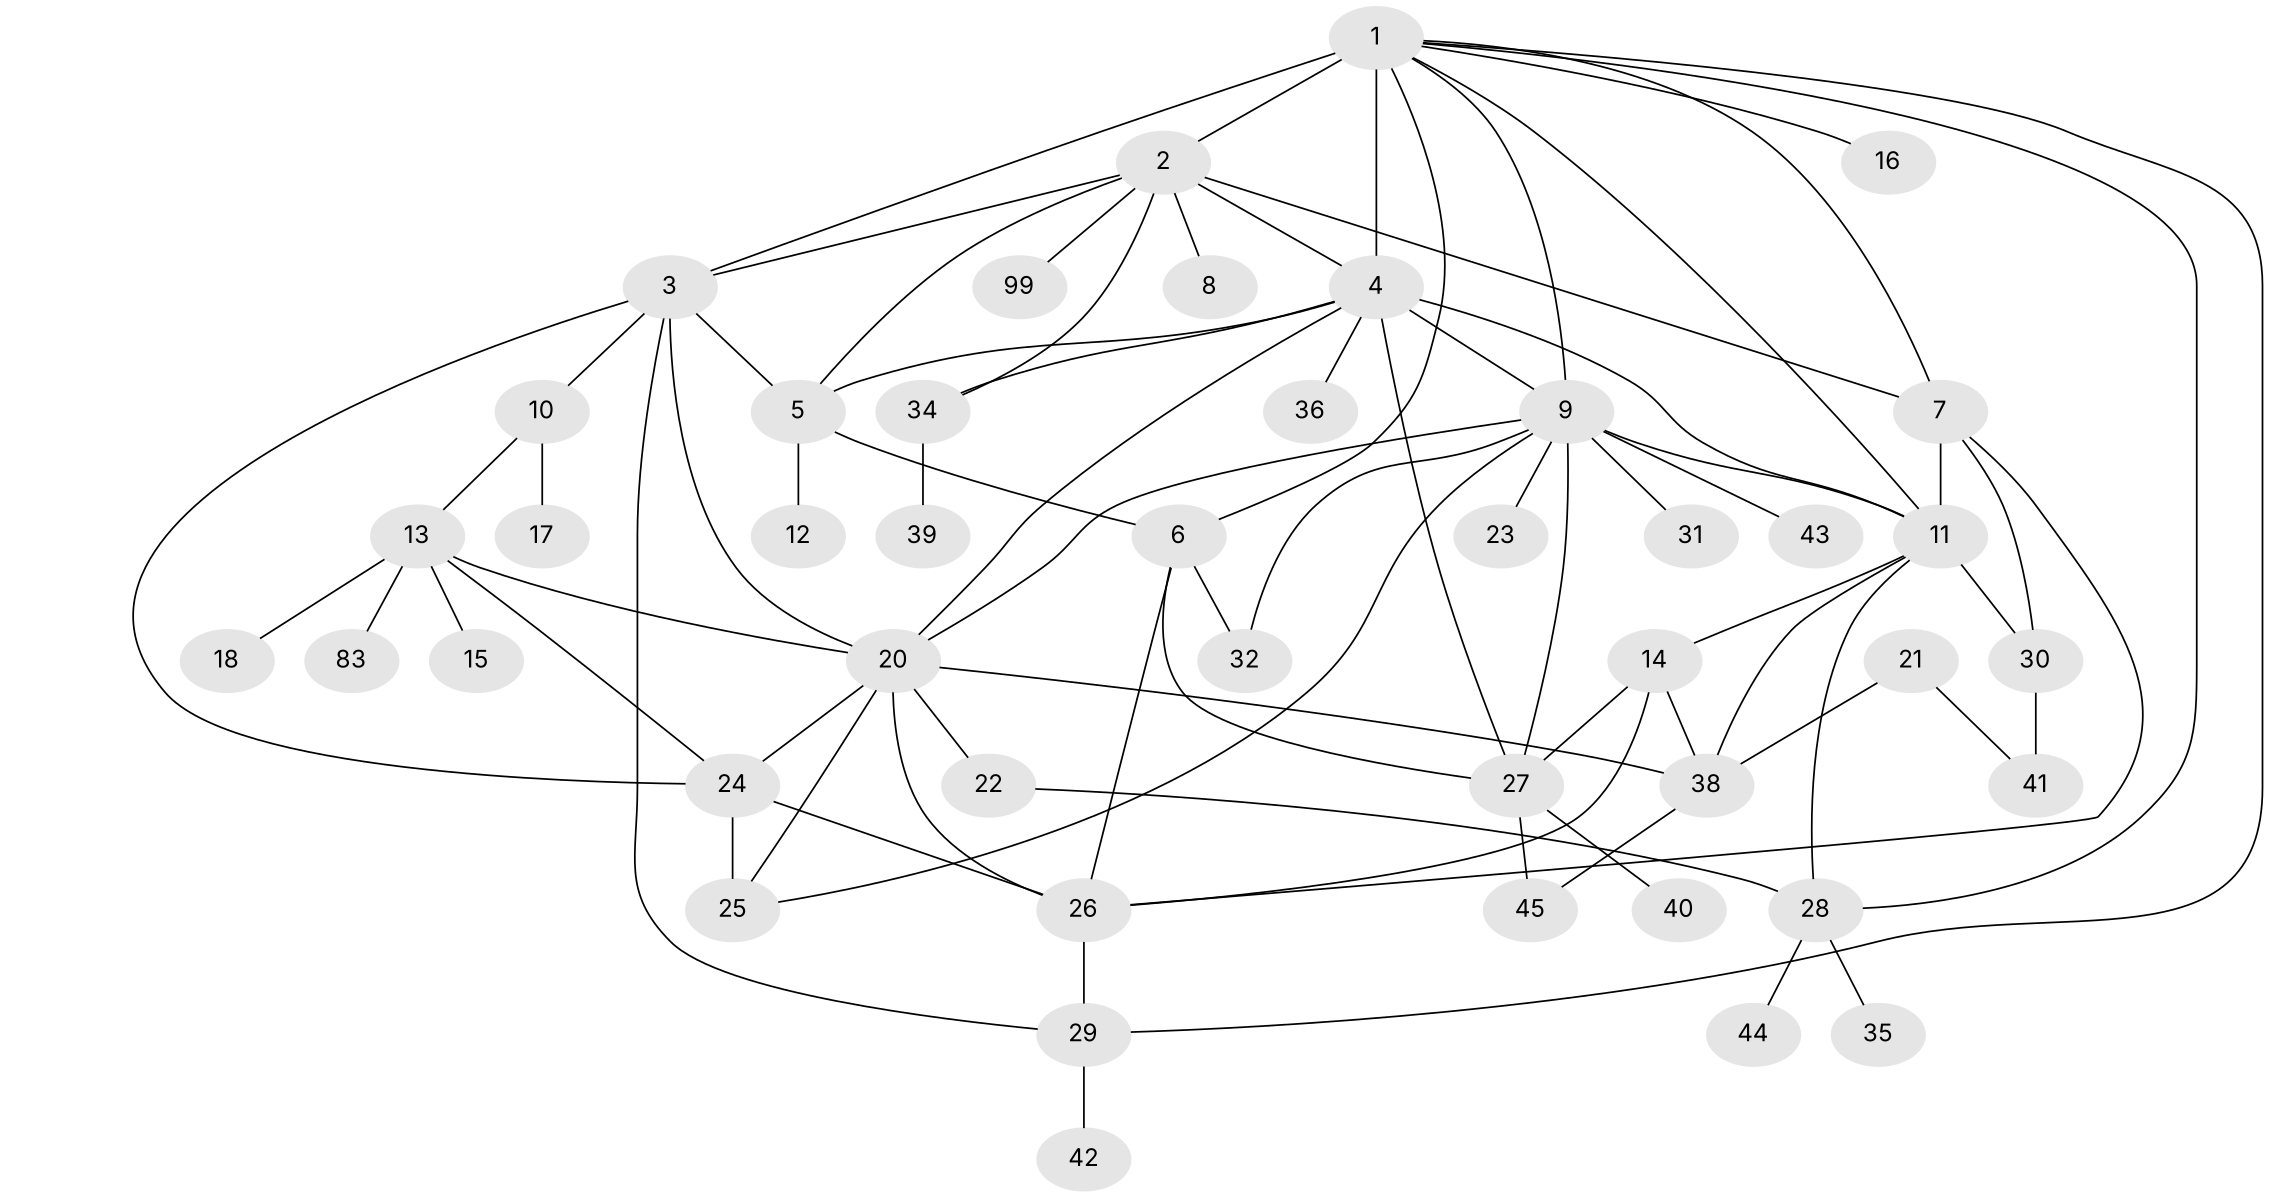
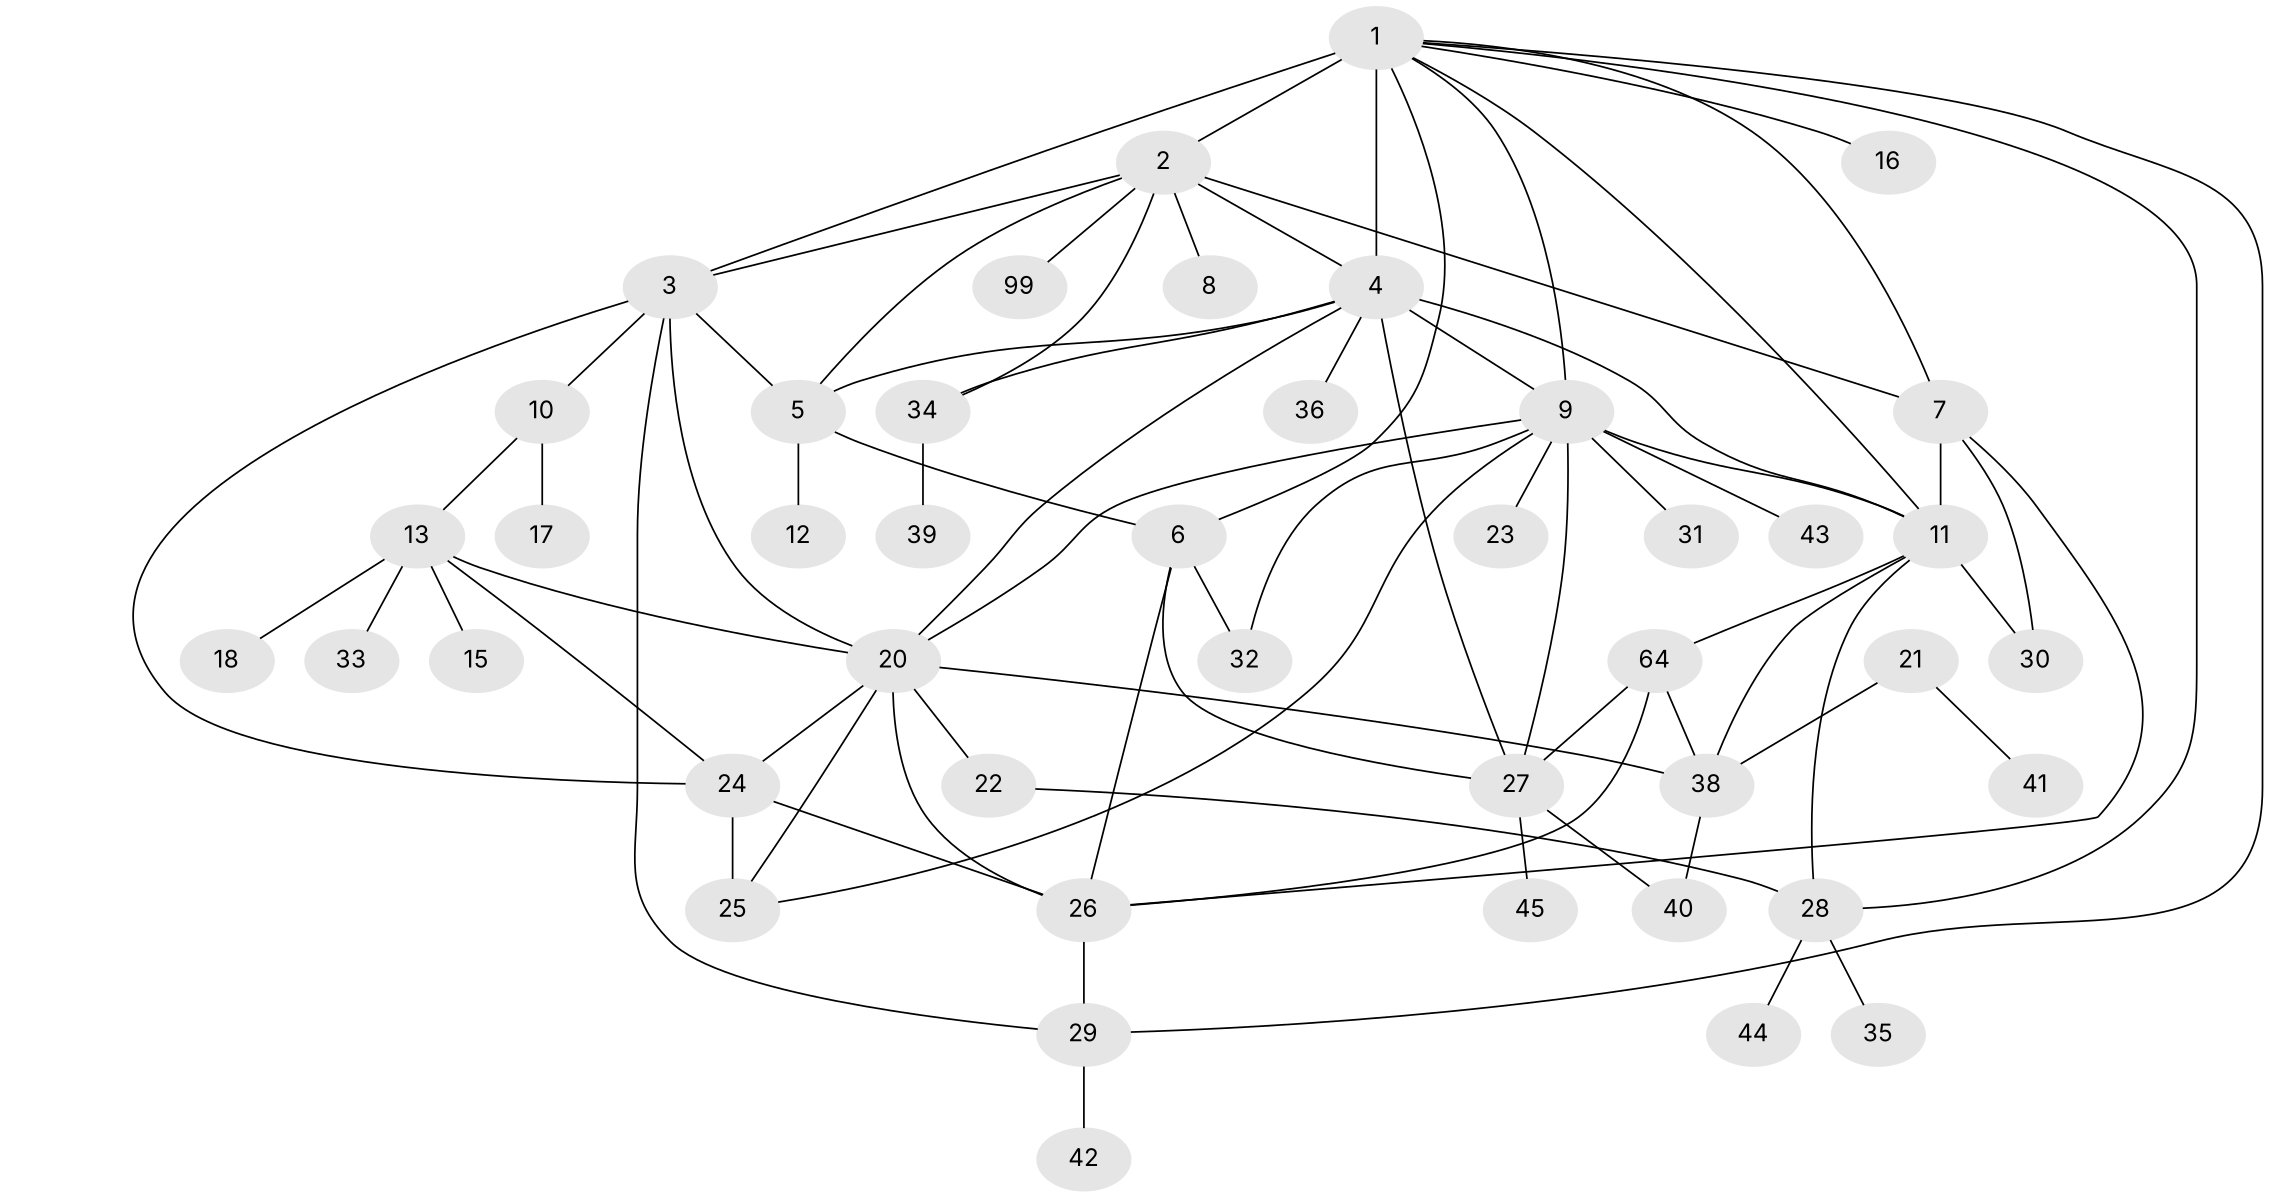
(352, 661) -> (352, 661)
(1655, 661) -> (1655, 661)
(2036, 724) -> none
(1627, 842) -> (1693, 846)
